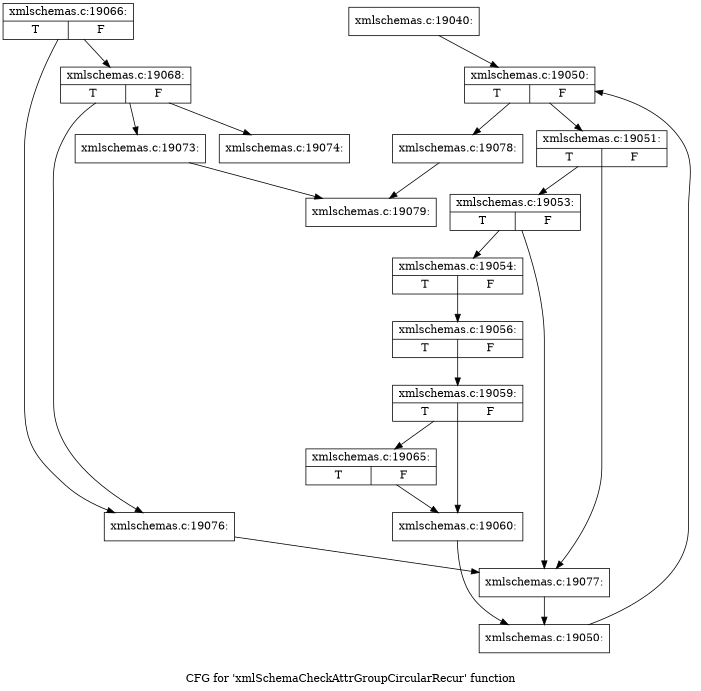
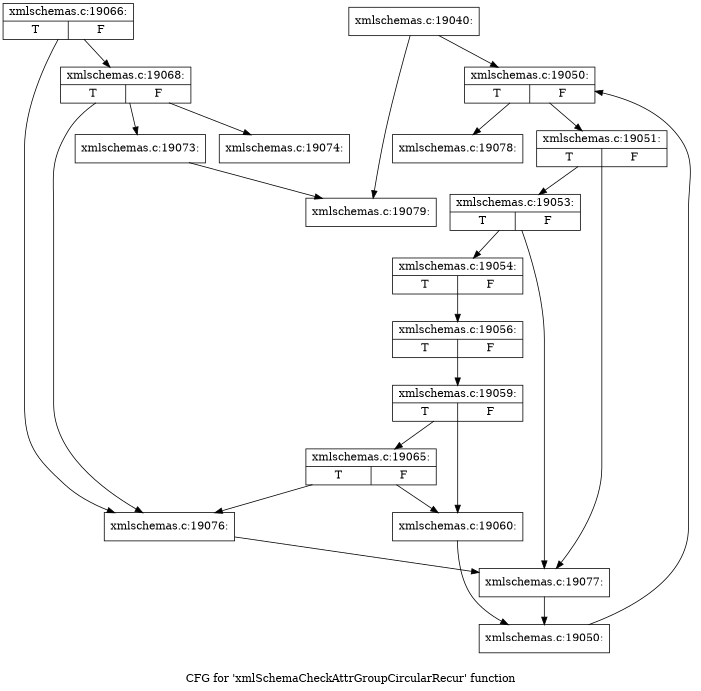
(418, 178) -> (390, 113)
none -> (267, 498)
